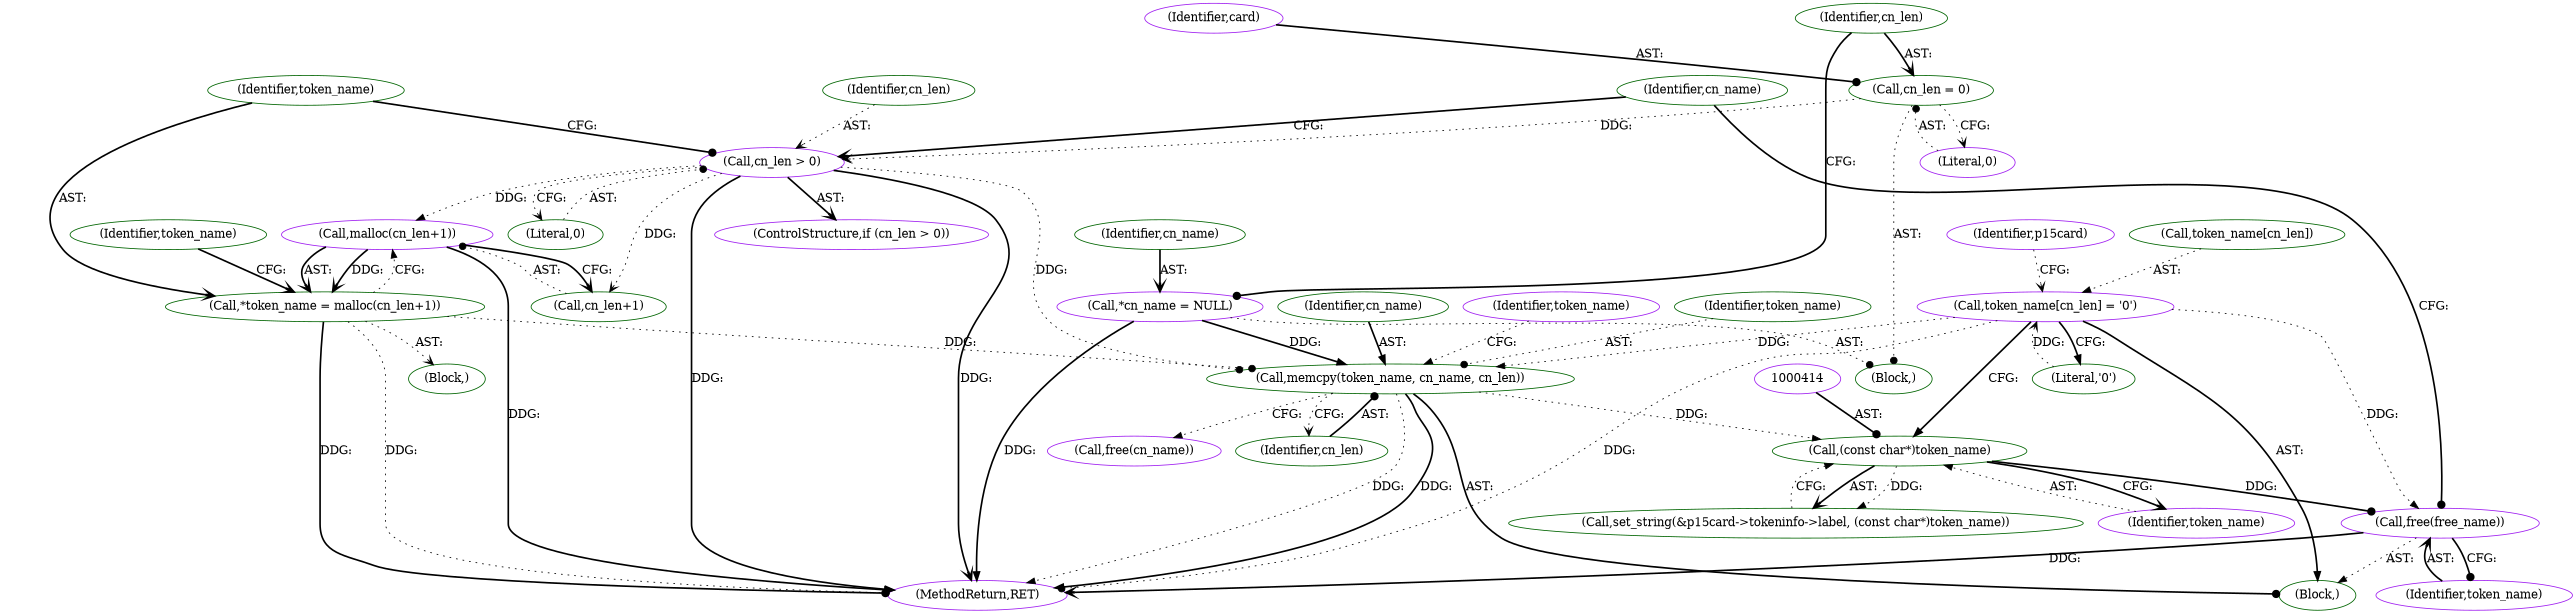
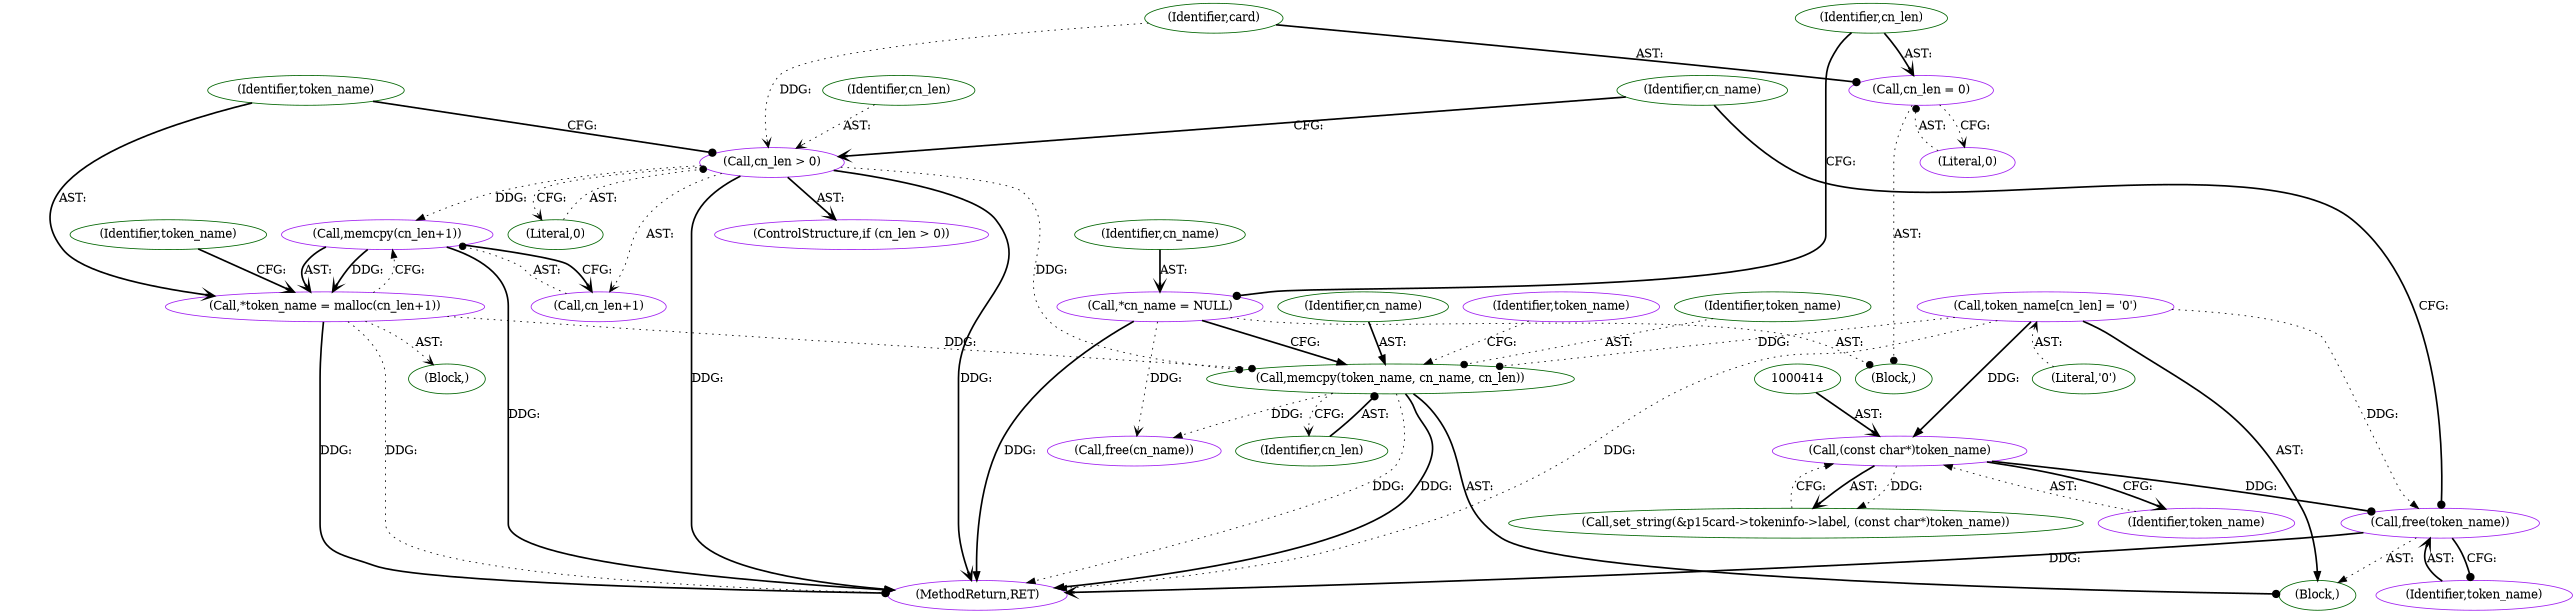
(1214, 18) -> (1214, 18)
(1921, 90) -> (1921, 90)
(1356, 135) -> (929, 43)
(387, 235) -> (387, 235)
(662, 235) -> (662, 235)
(2031, 235) -> none
(2237, 235) -> none
(325, 307) -> (325, 307)
(599, 307) -> (599, 307)
(2070, 338) -> none
(1729, 342) -> (1729, 342)
(1307, 343) -> (1307, 343)
(2051, 343) -> (2051, 343)
none -> (1148, 375)
(1798, 379) -> (1798, 379)
(2005, 379) -> (2005, 379)
(1845, 412) -> (1845, 412)
(1289, 415) -> (1289, 415)
(1646, 415) -> none
(1900, 451) -> (1900, 451)
(1540, 474) -> (1540, 474)
(2440, 523) -> (2440, 523)
